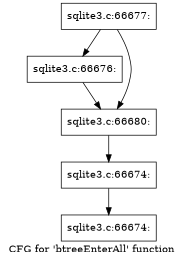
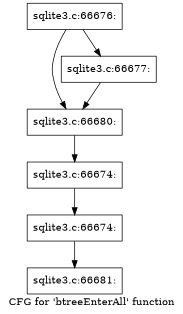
(94, 40) -> (90, 40)
none -> (75, 281)
